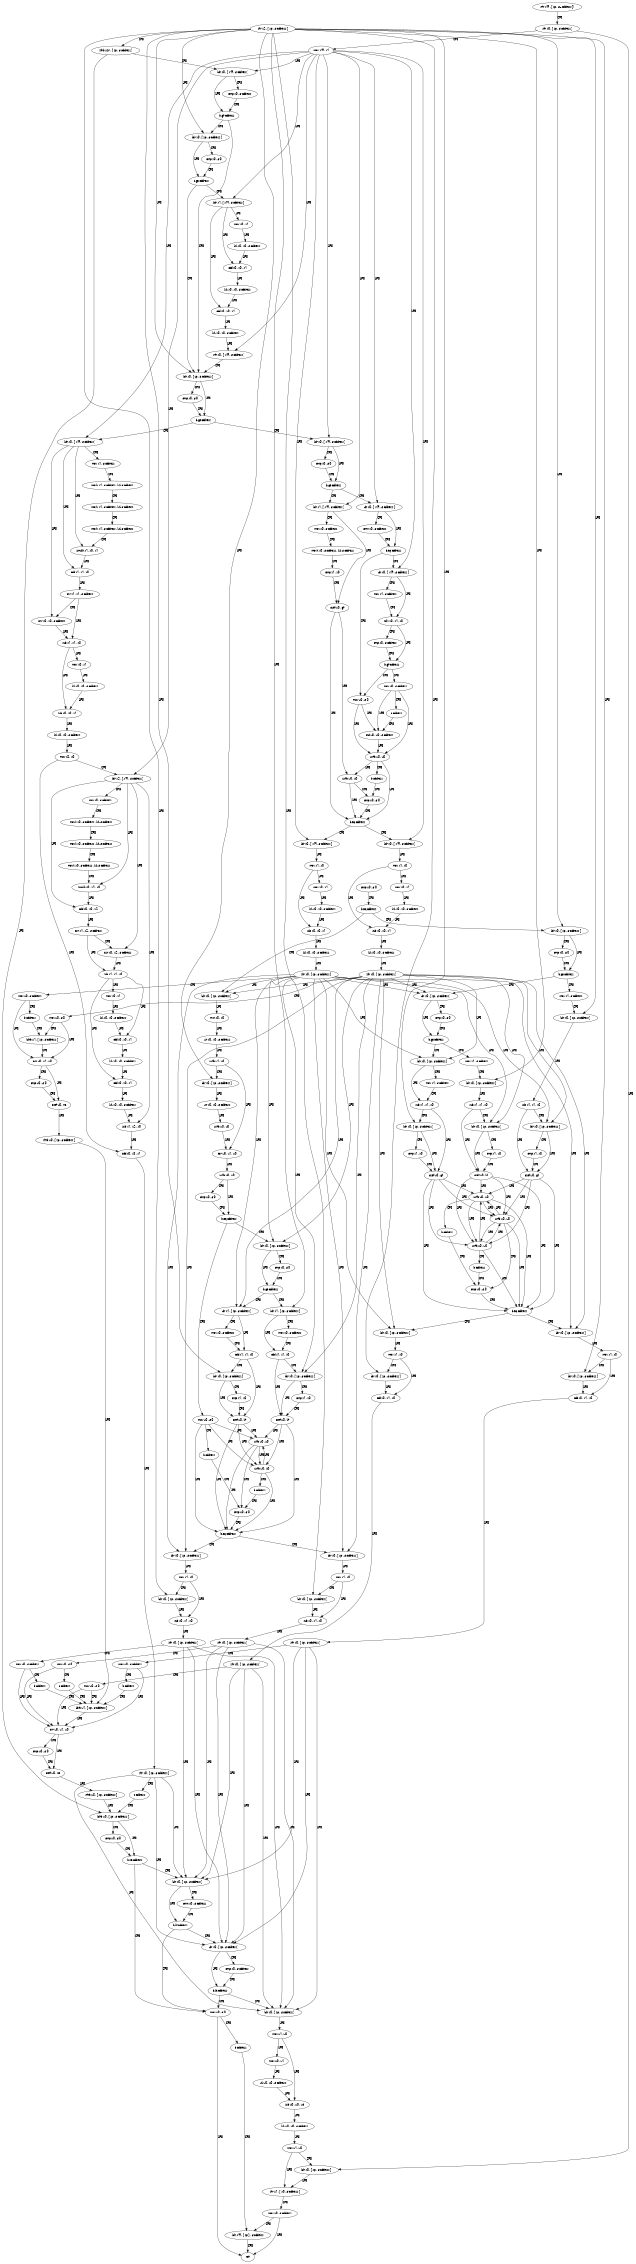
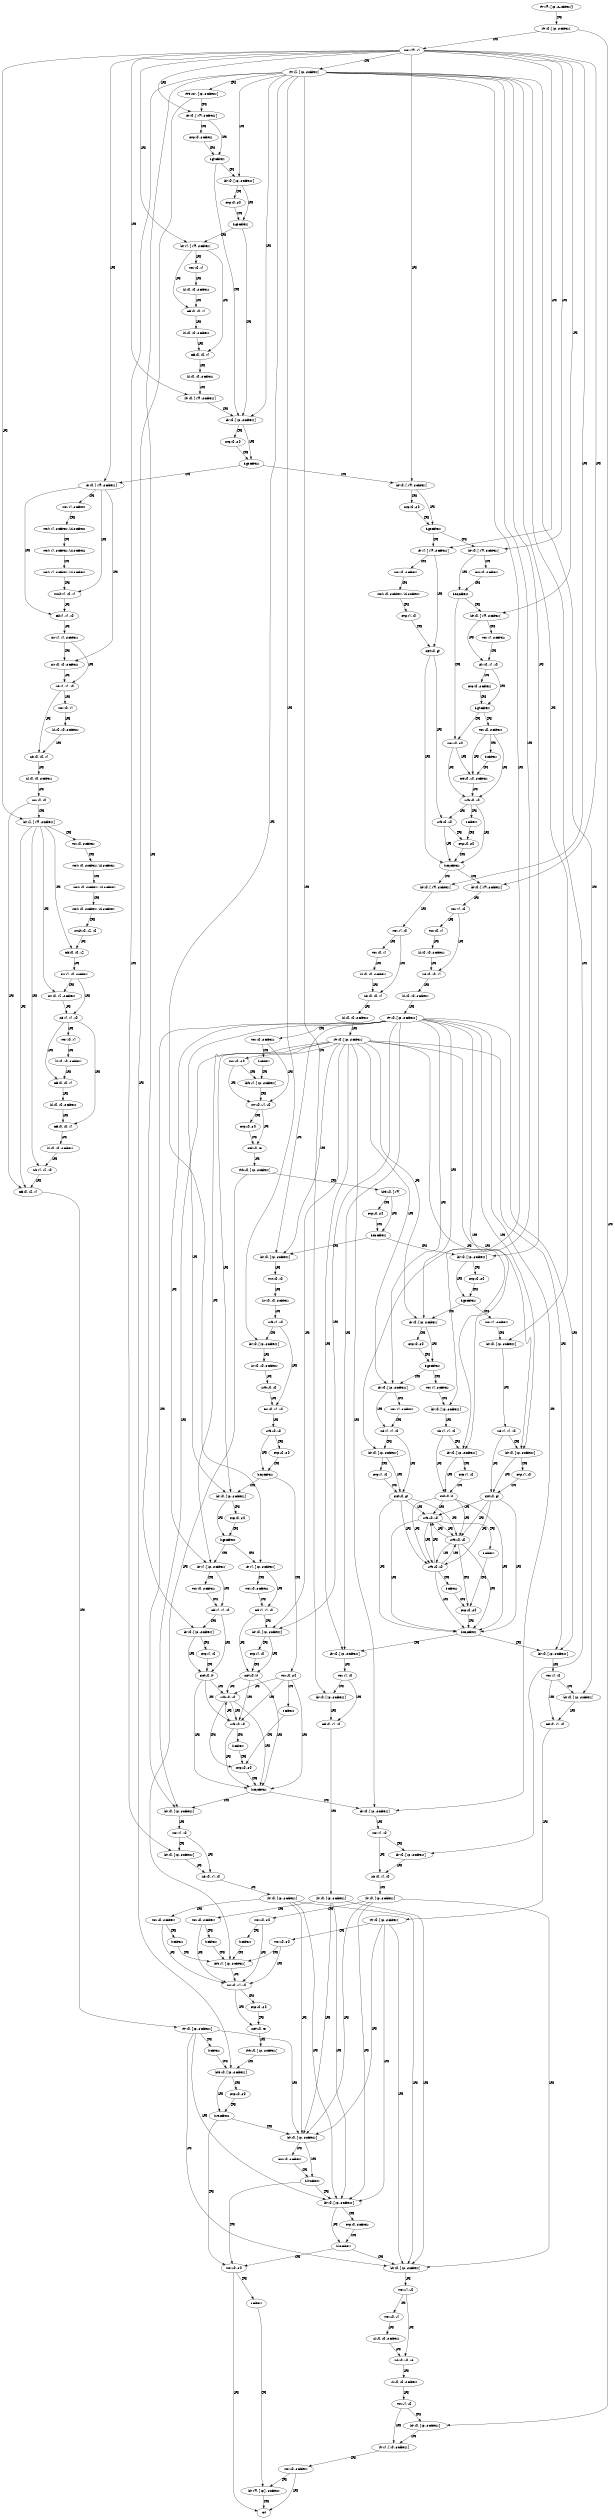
none -> (362, 61)
(128, 839) -> (20, 1004)
(88, 931) -> (74, 974)
none -> (391, 1192)
